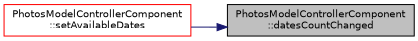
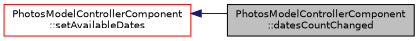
(204, 27) -> (214, 13)
